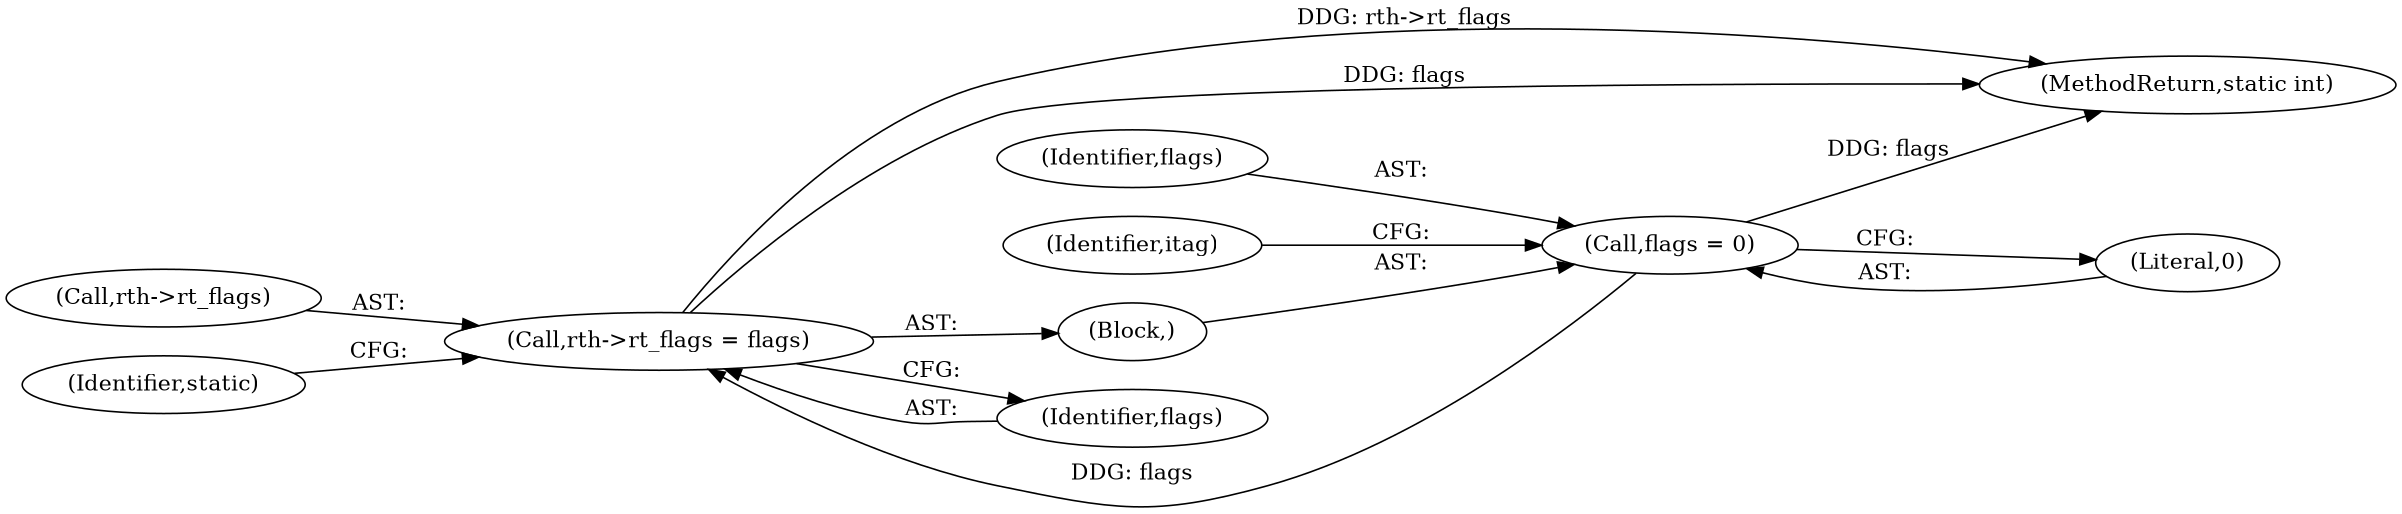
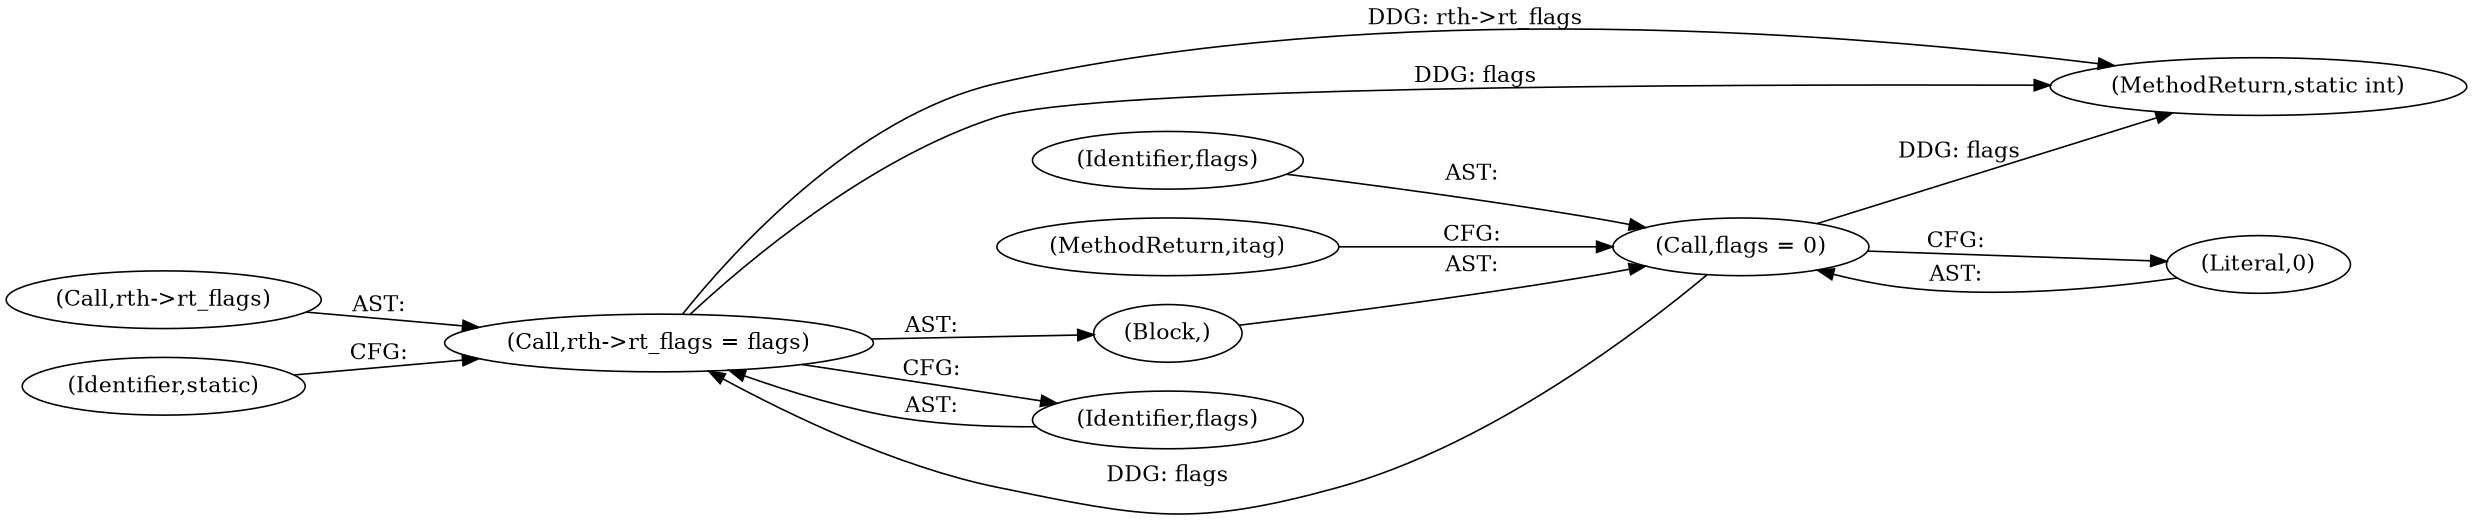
(1132, 245) -> (1168, 247)
